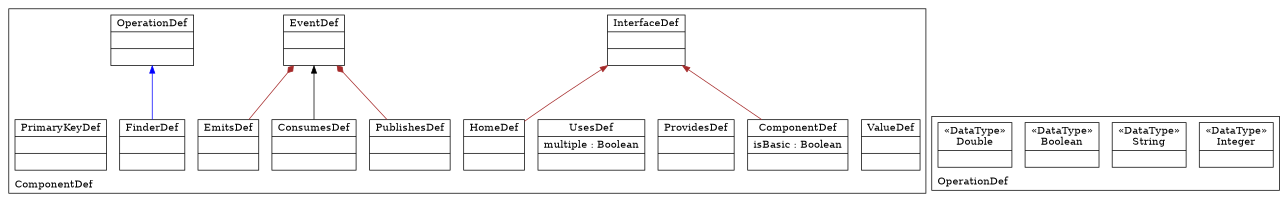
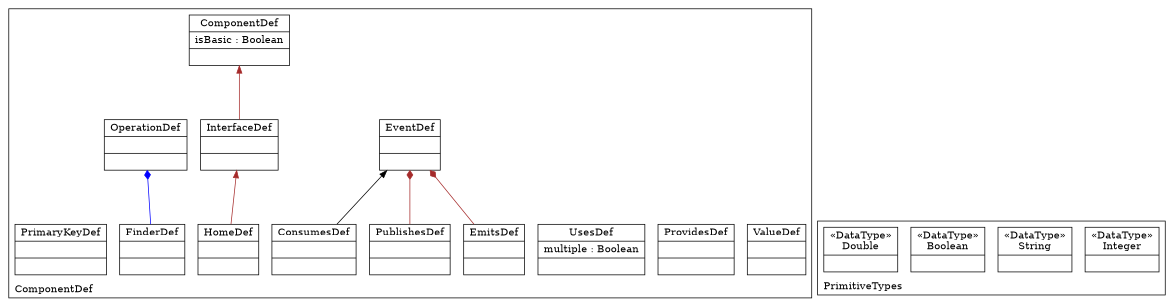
(725, 95) -> (239, 96)
(152, 96) -> (149, 202)
(973, 182) -> (863, 287)
